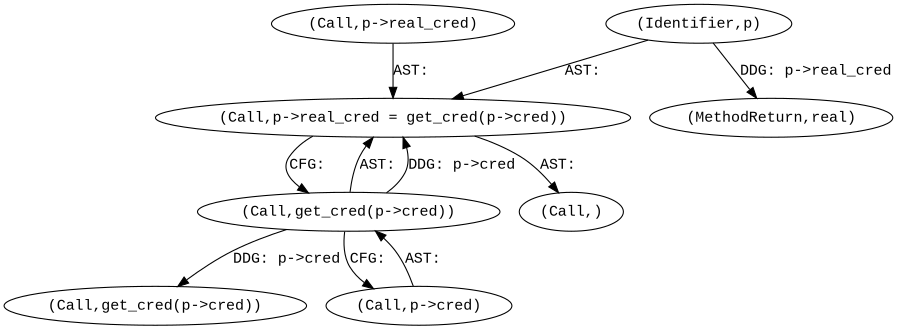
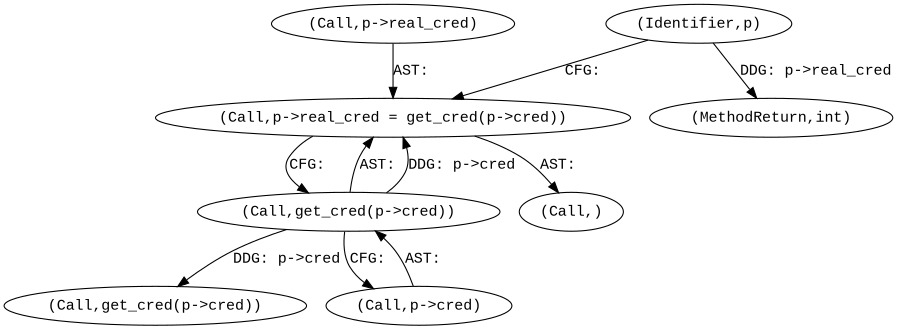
(588, 71) -> (588, 71)
(771, 118) -> (771, 118)
